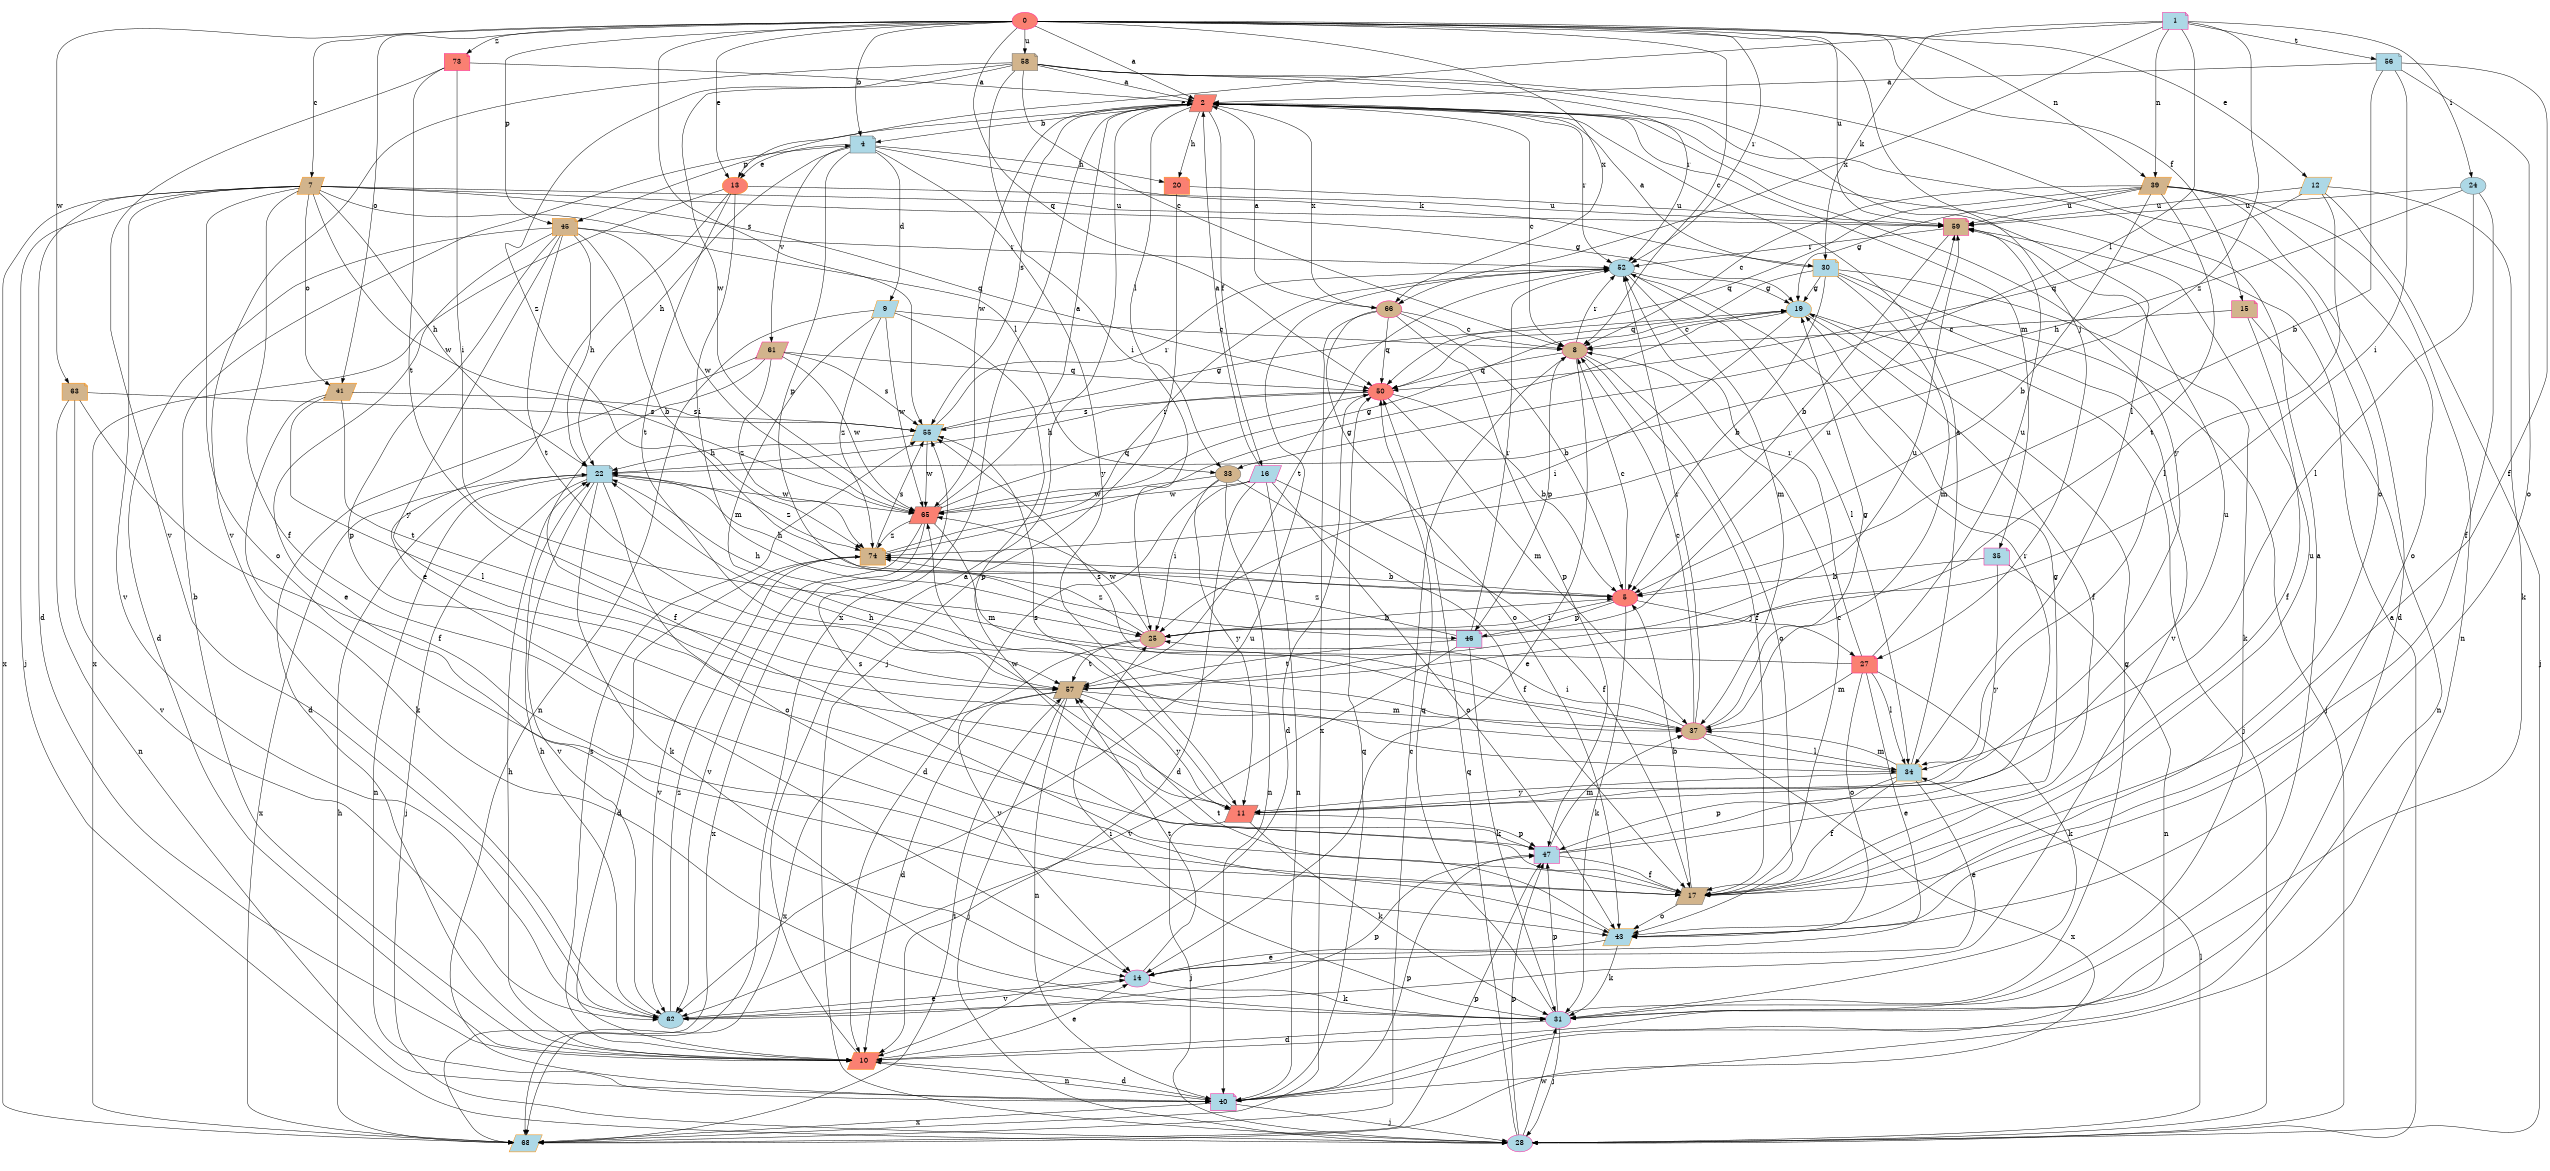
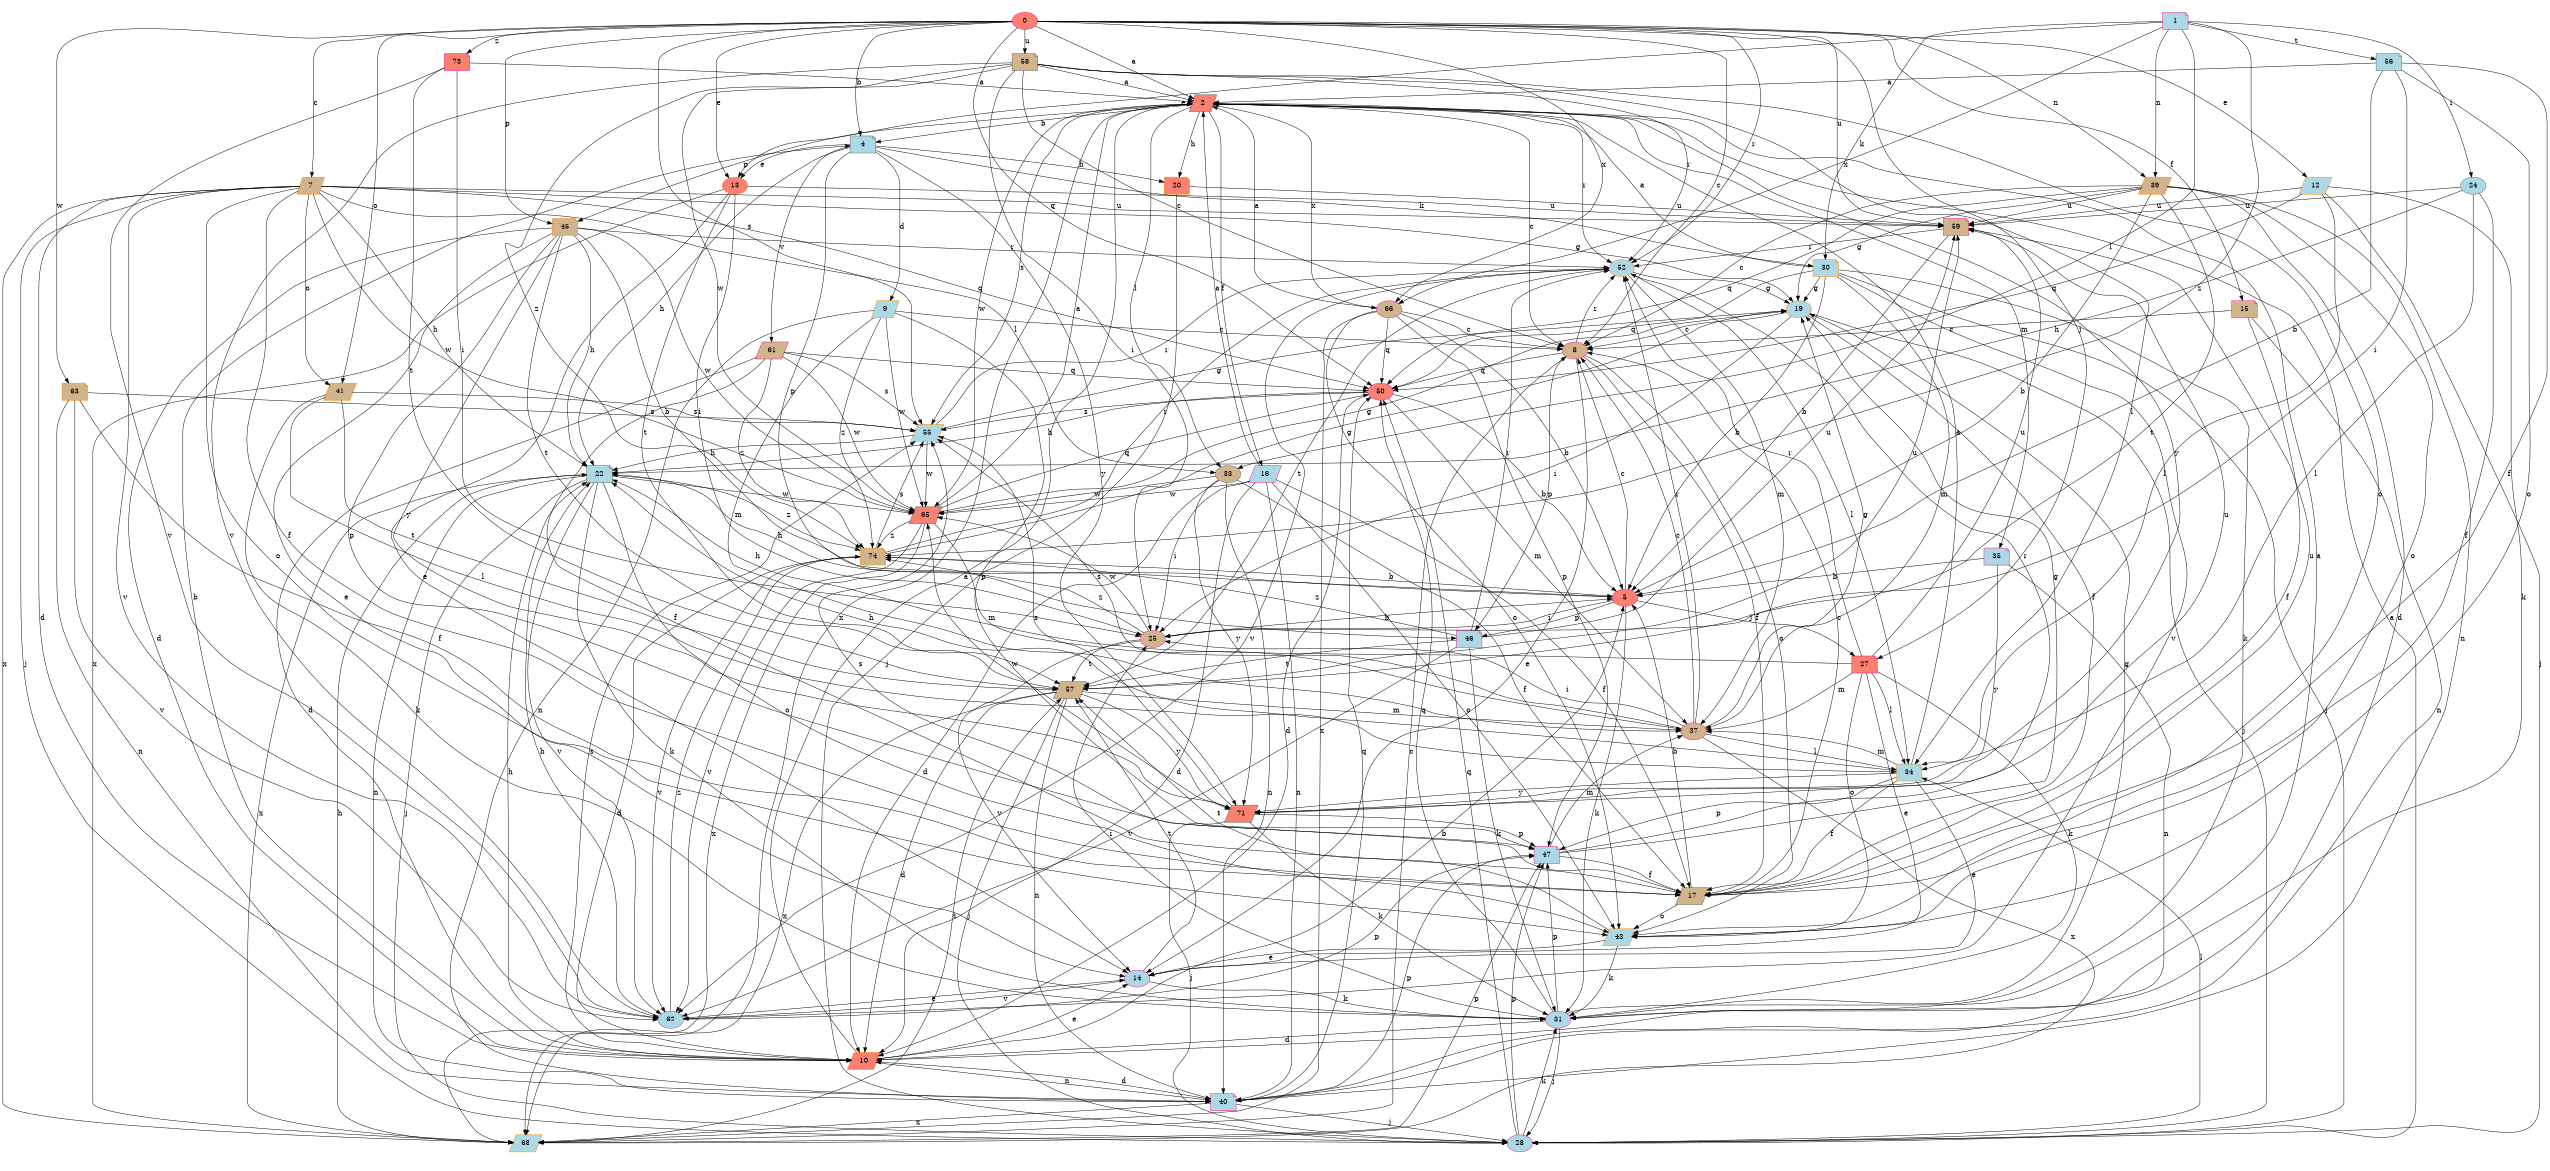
(1622, 268) -> (1622, 268)
(1252, 639) -> (1252, 639)
(1241, 814) -> (1241, 814)
none -> (1310, 929)
(1544, 1082) -> (1544, 1082)
